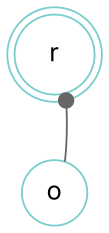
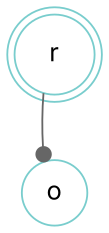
(67, 135) -> (42, 120)
